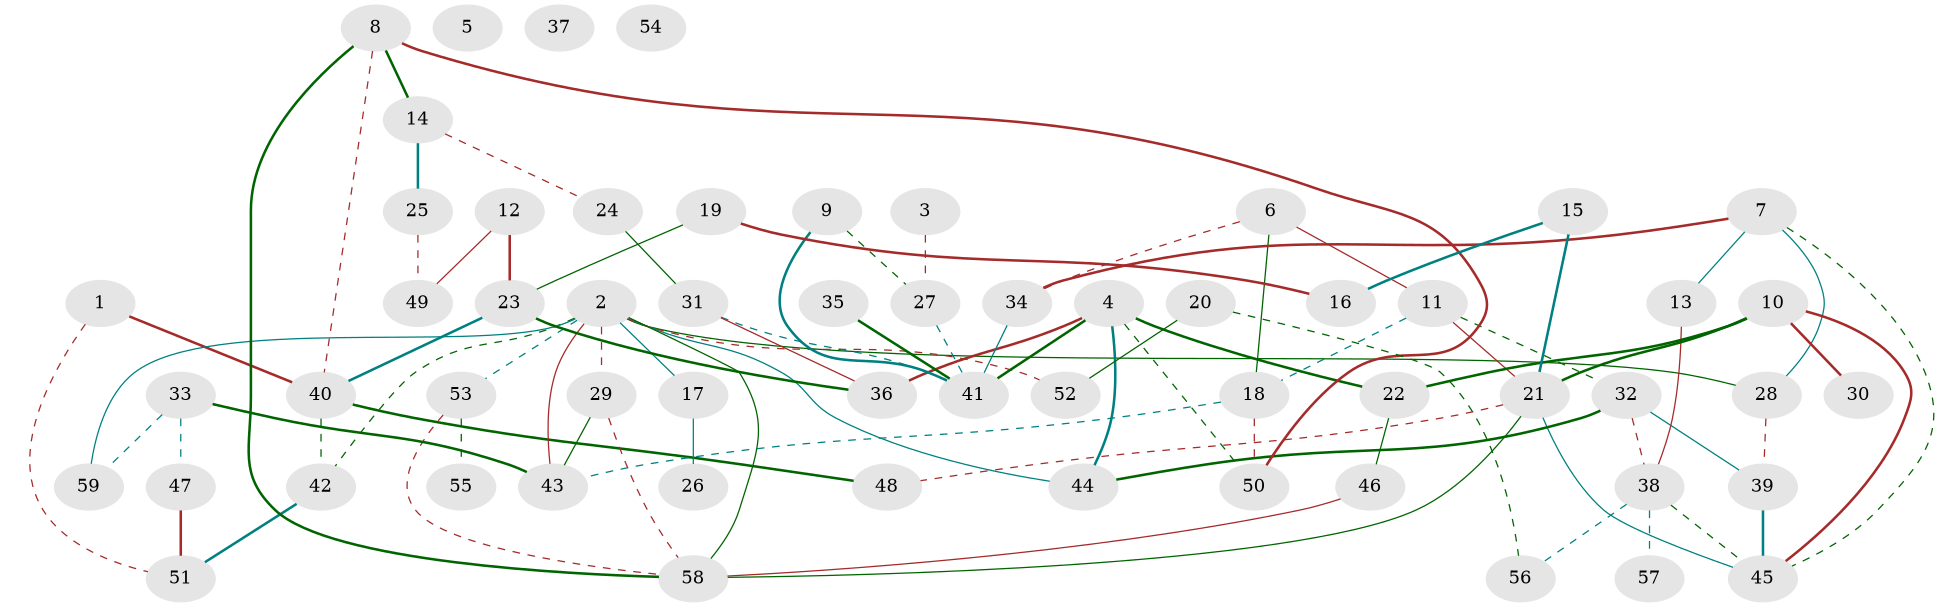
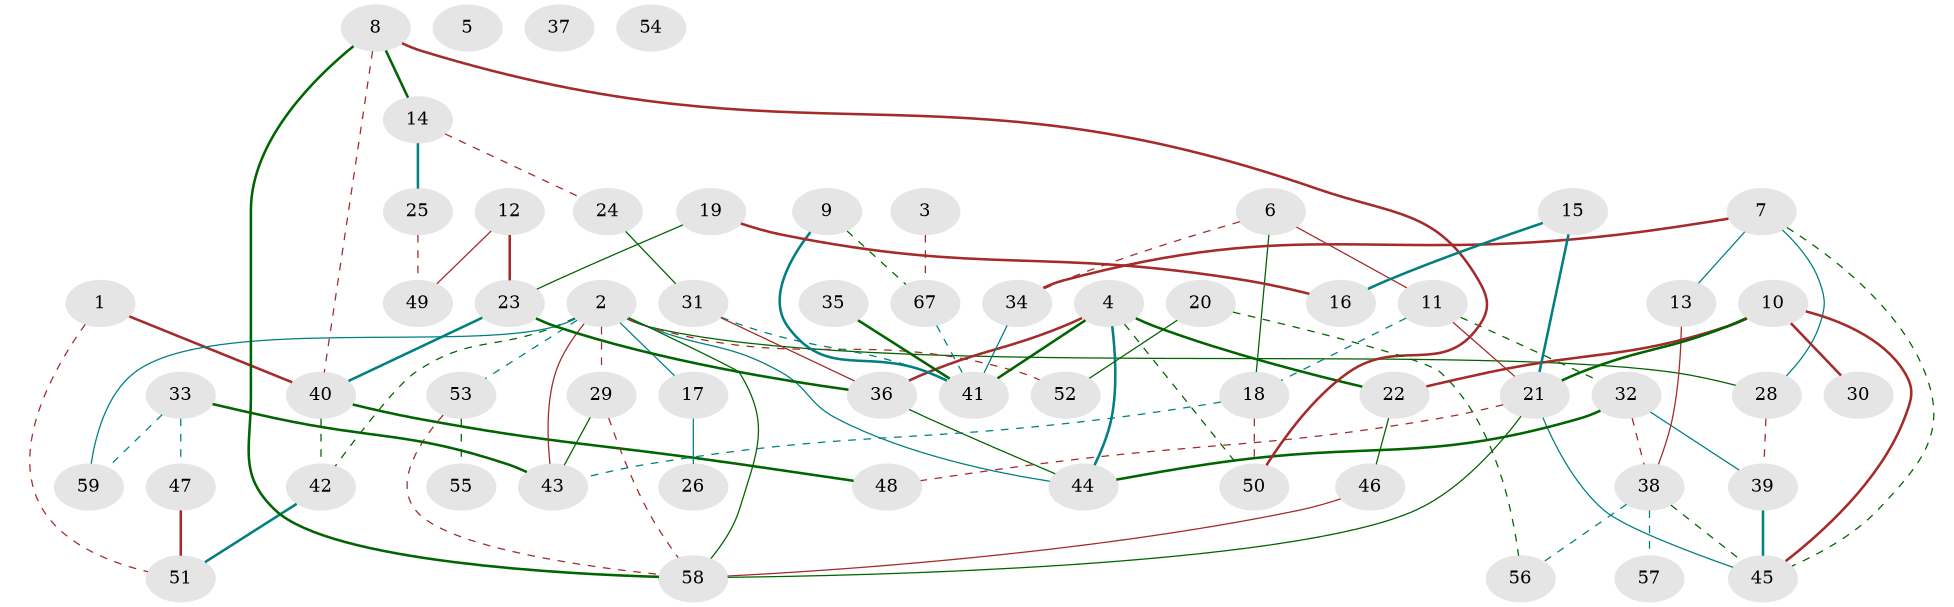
(925, 303) -> (925, 303)
(1588, 356) -> (1588, 356)
none -> (982, 442)
